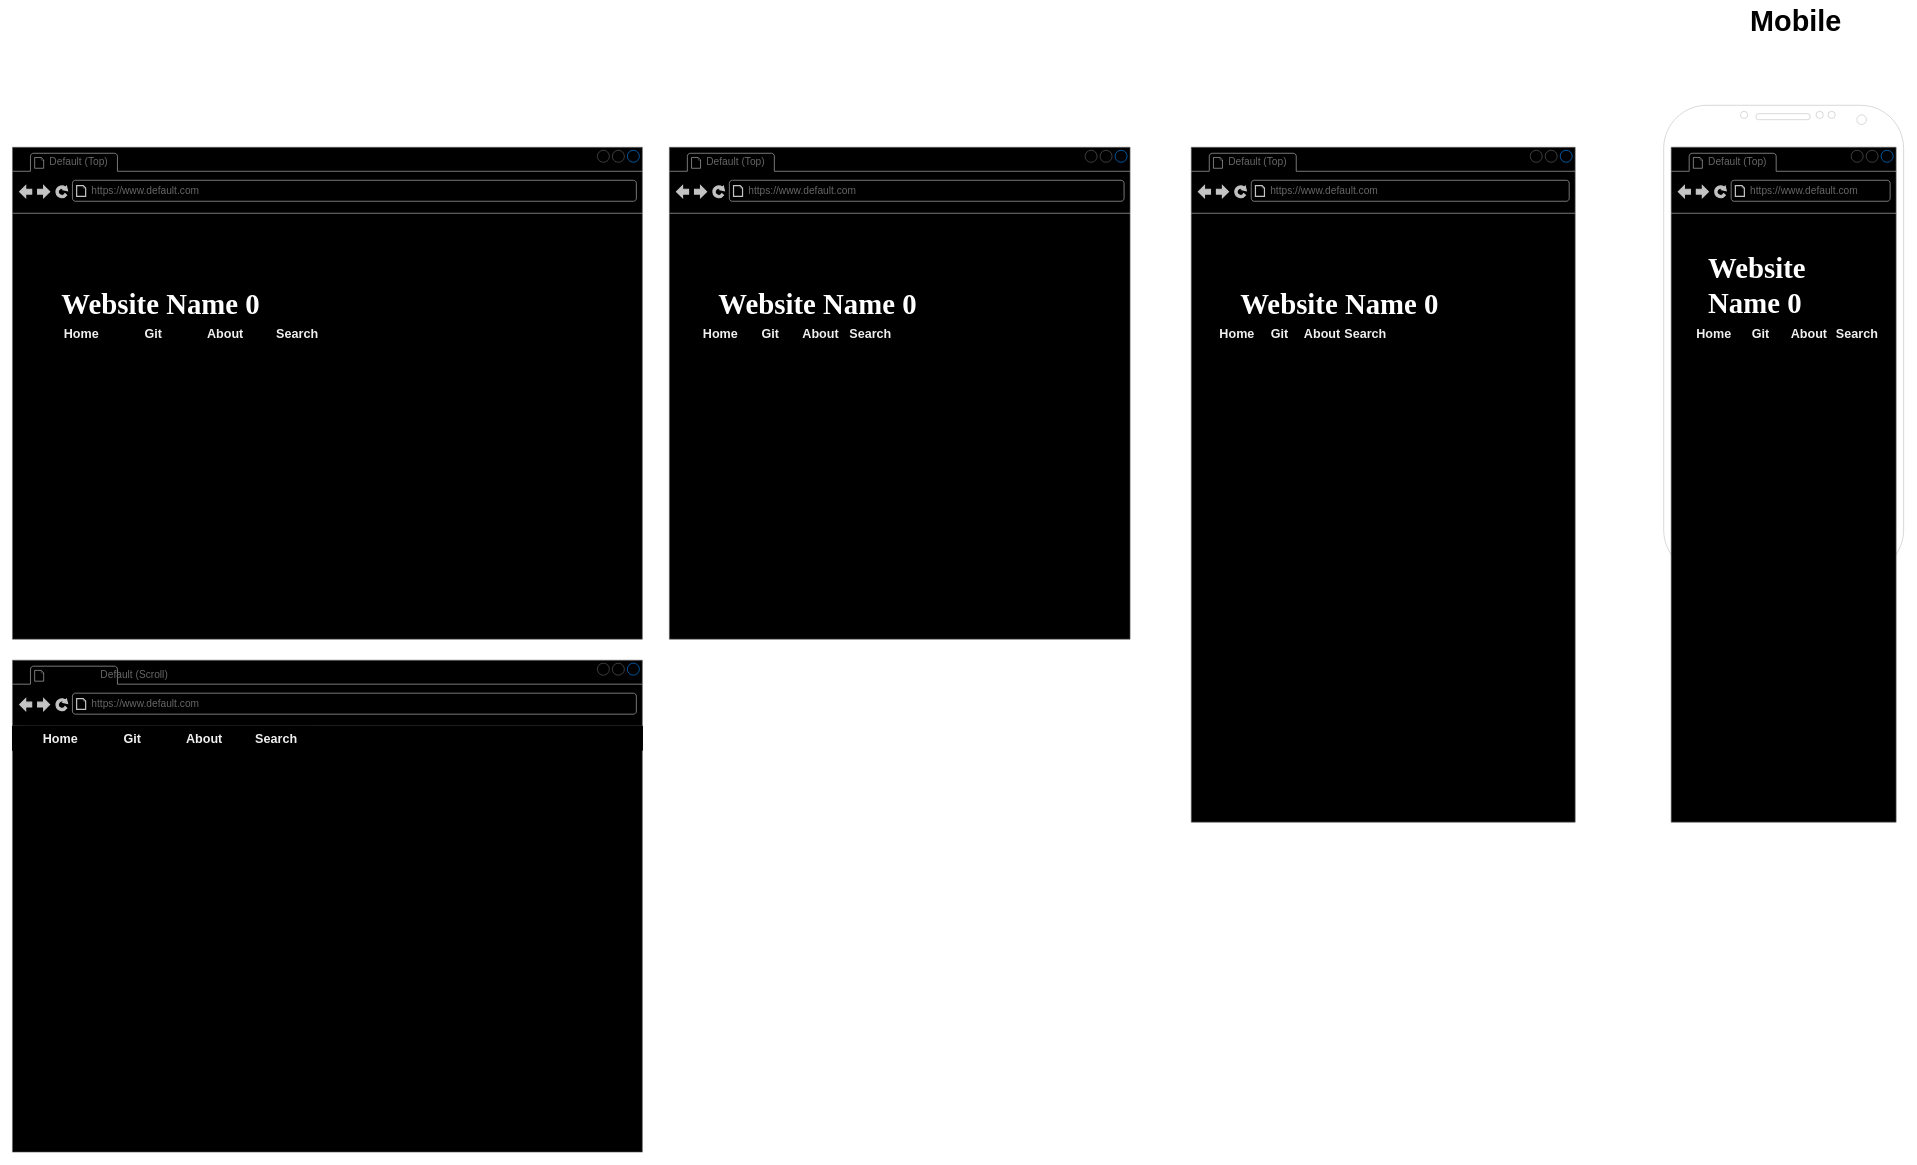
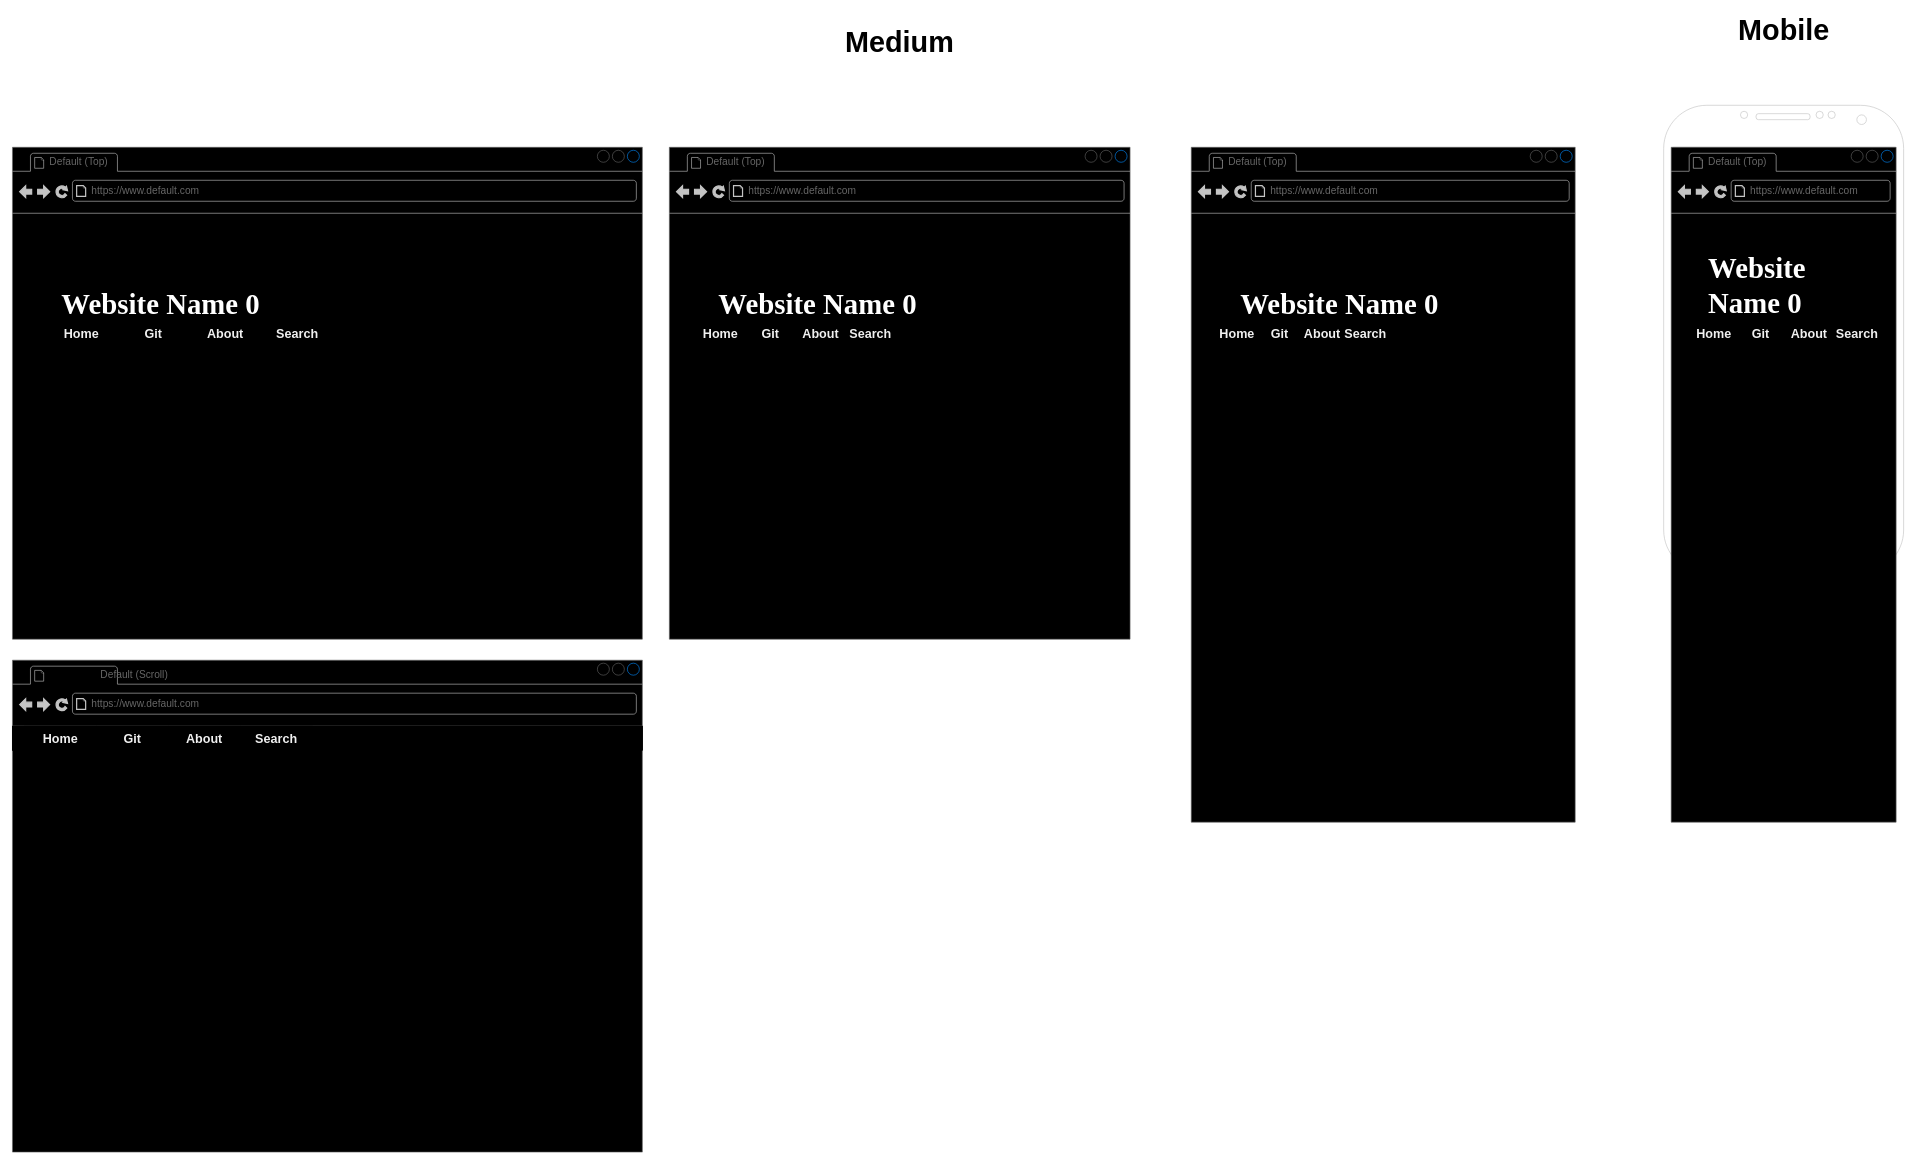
(1796, 21) -> (1784, 30)
none -> (900, 42)
